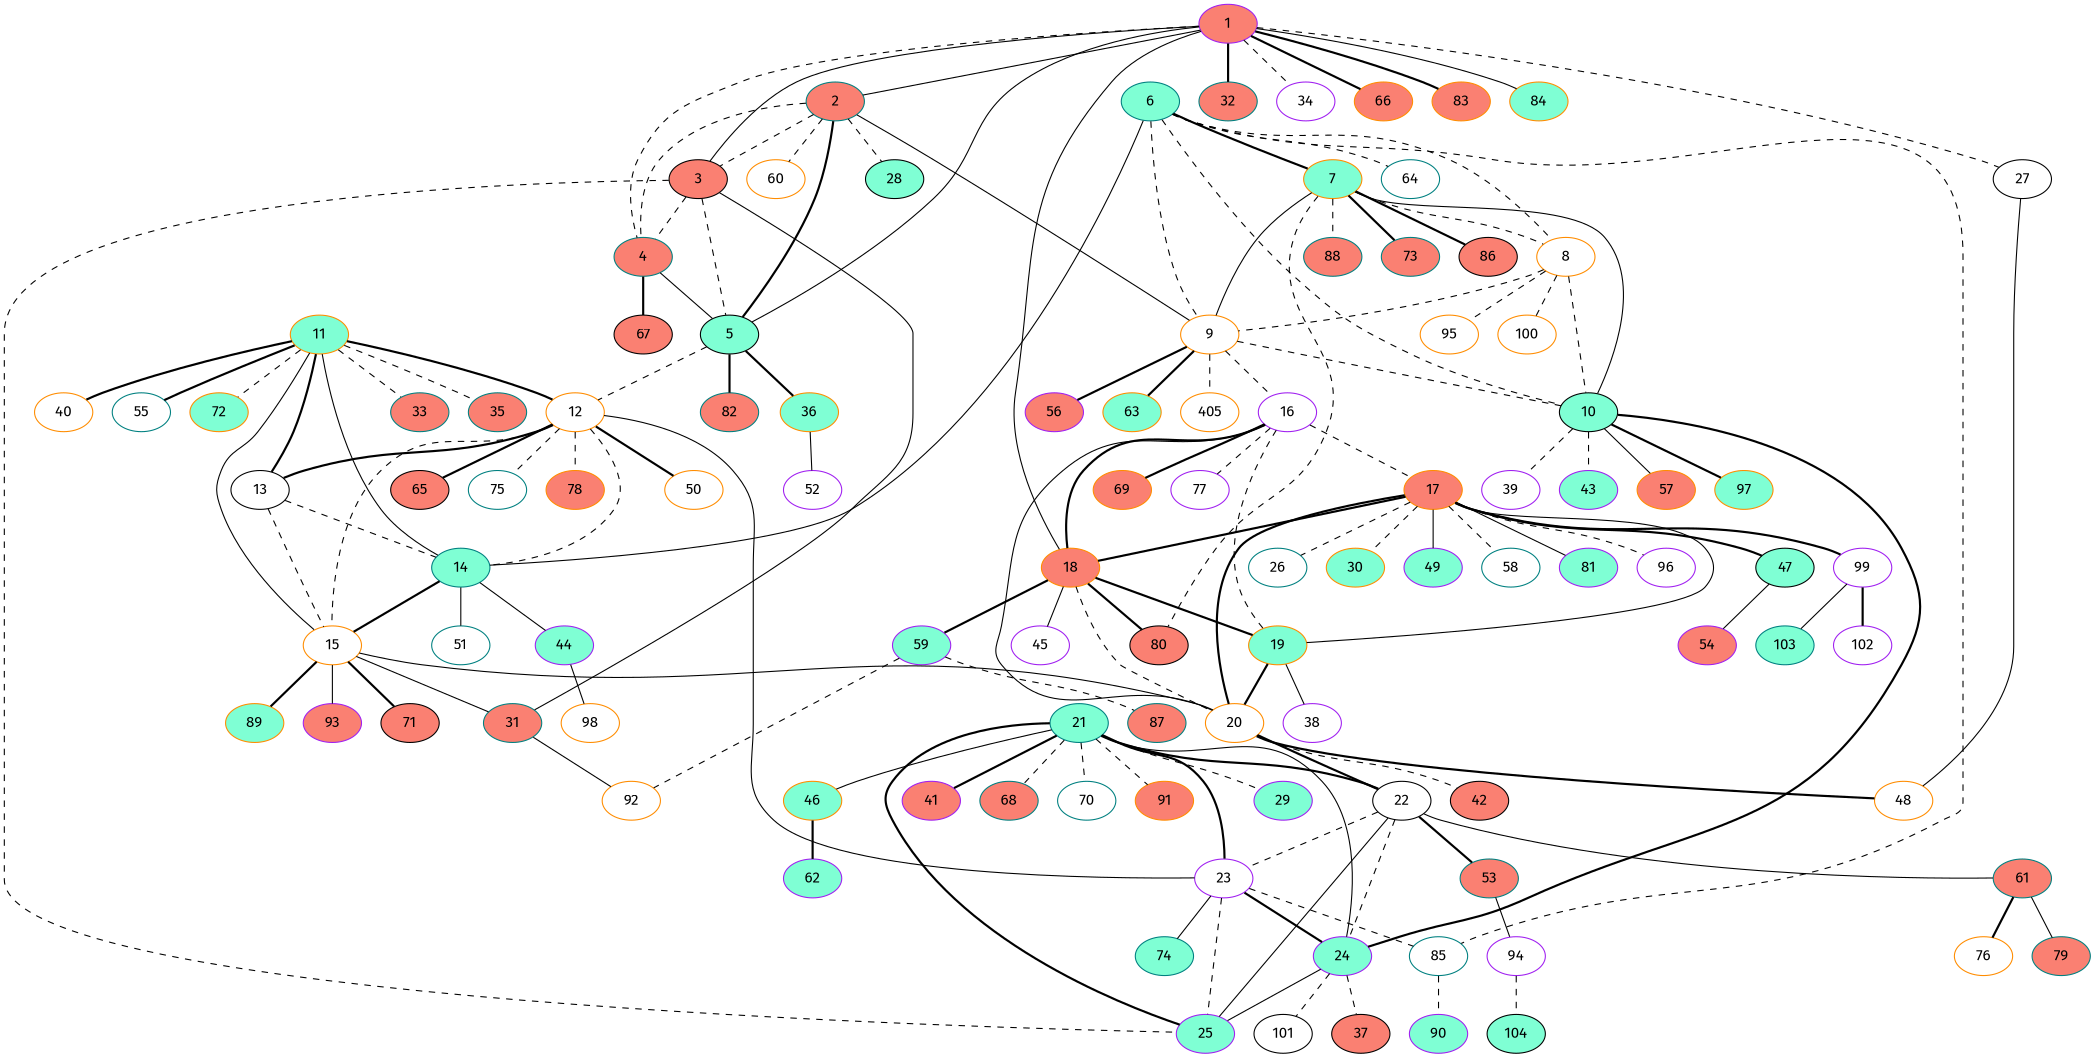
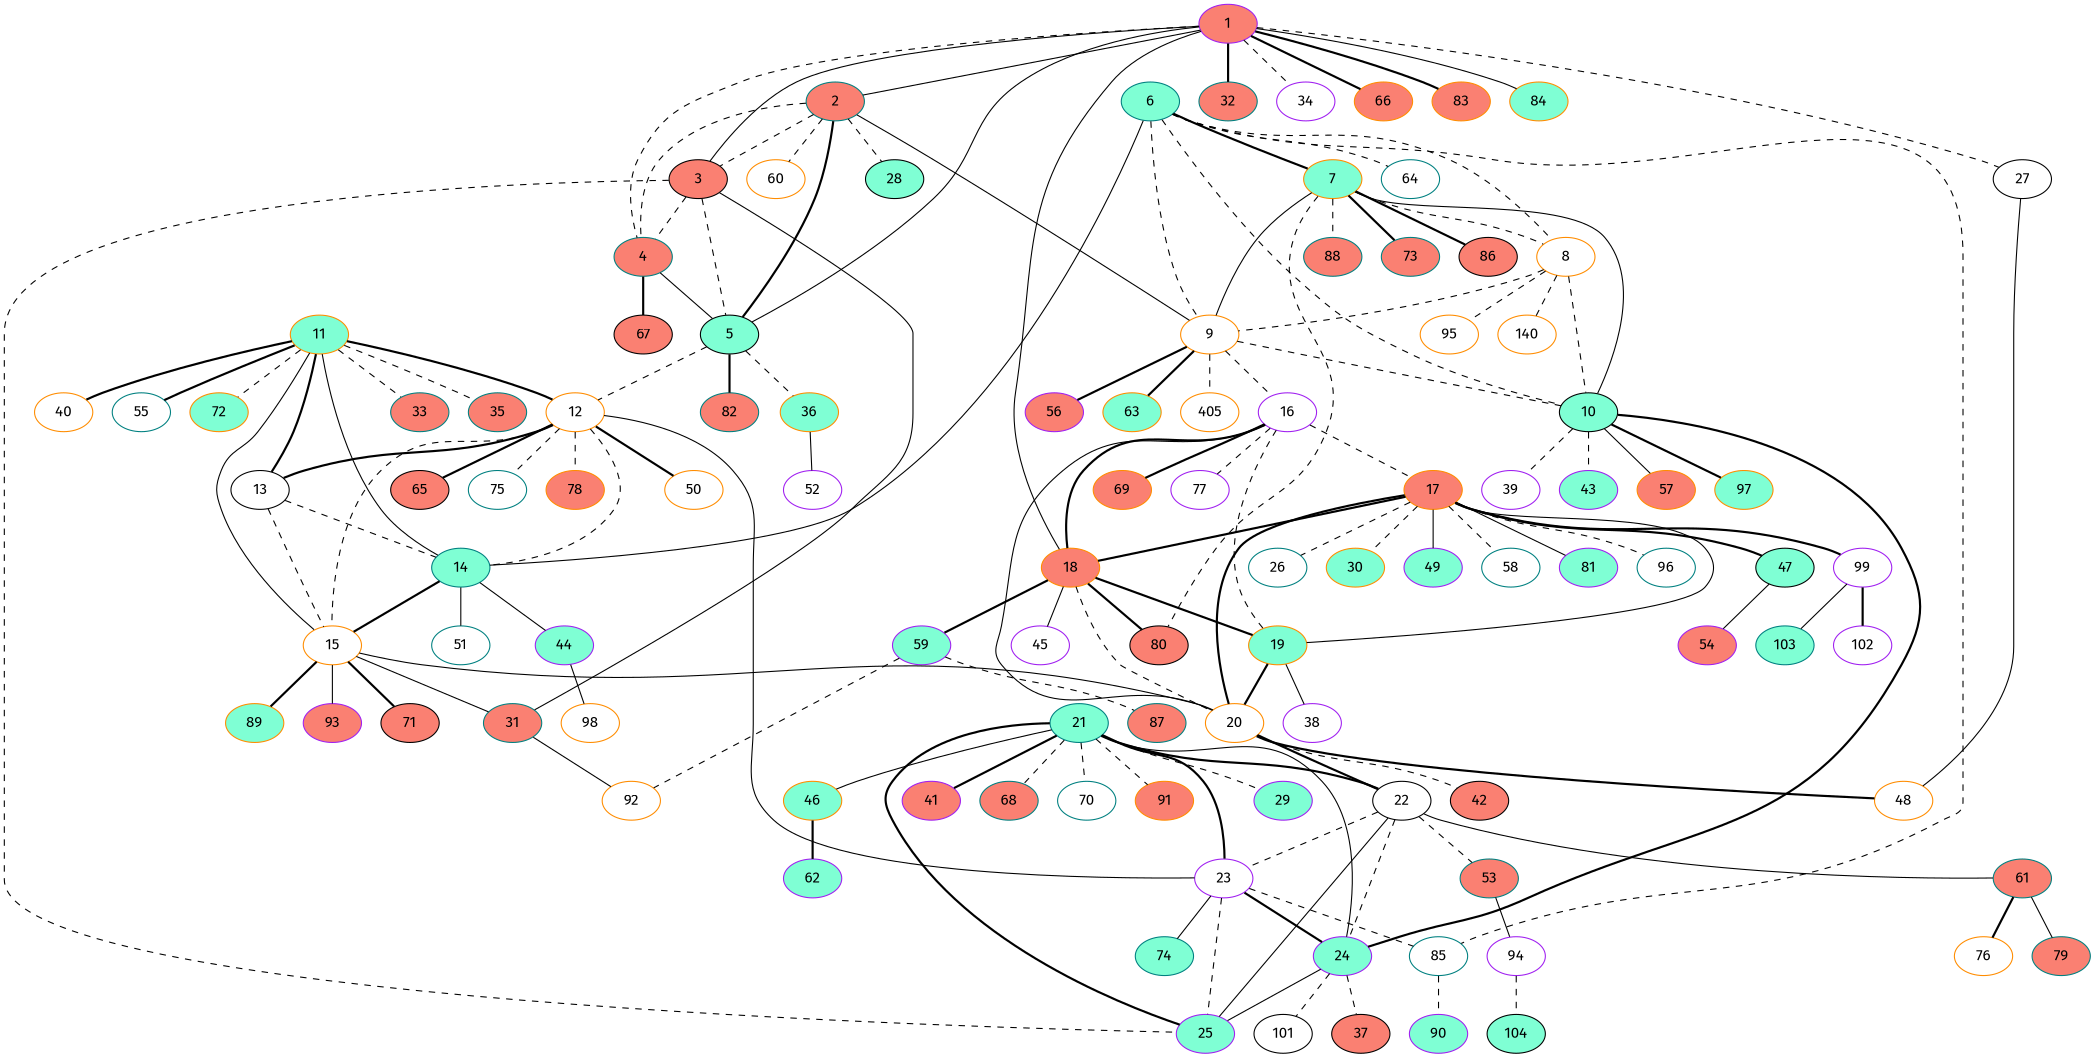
(1527, 335) -> (1527, 335)
(769, 373) -> (769, 373)
(1666, 568) -> (1666, 568)
(1446, 840) -> (1446, 840)
